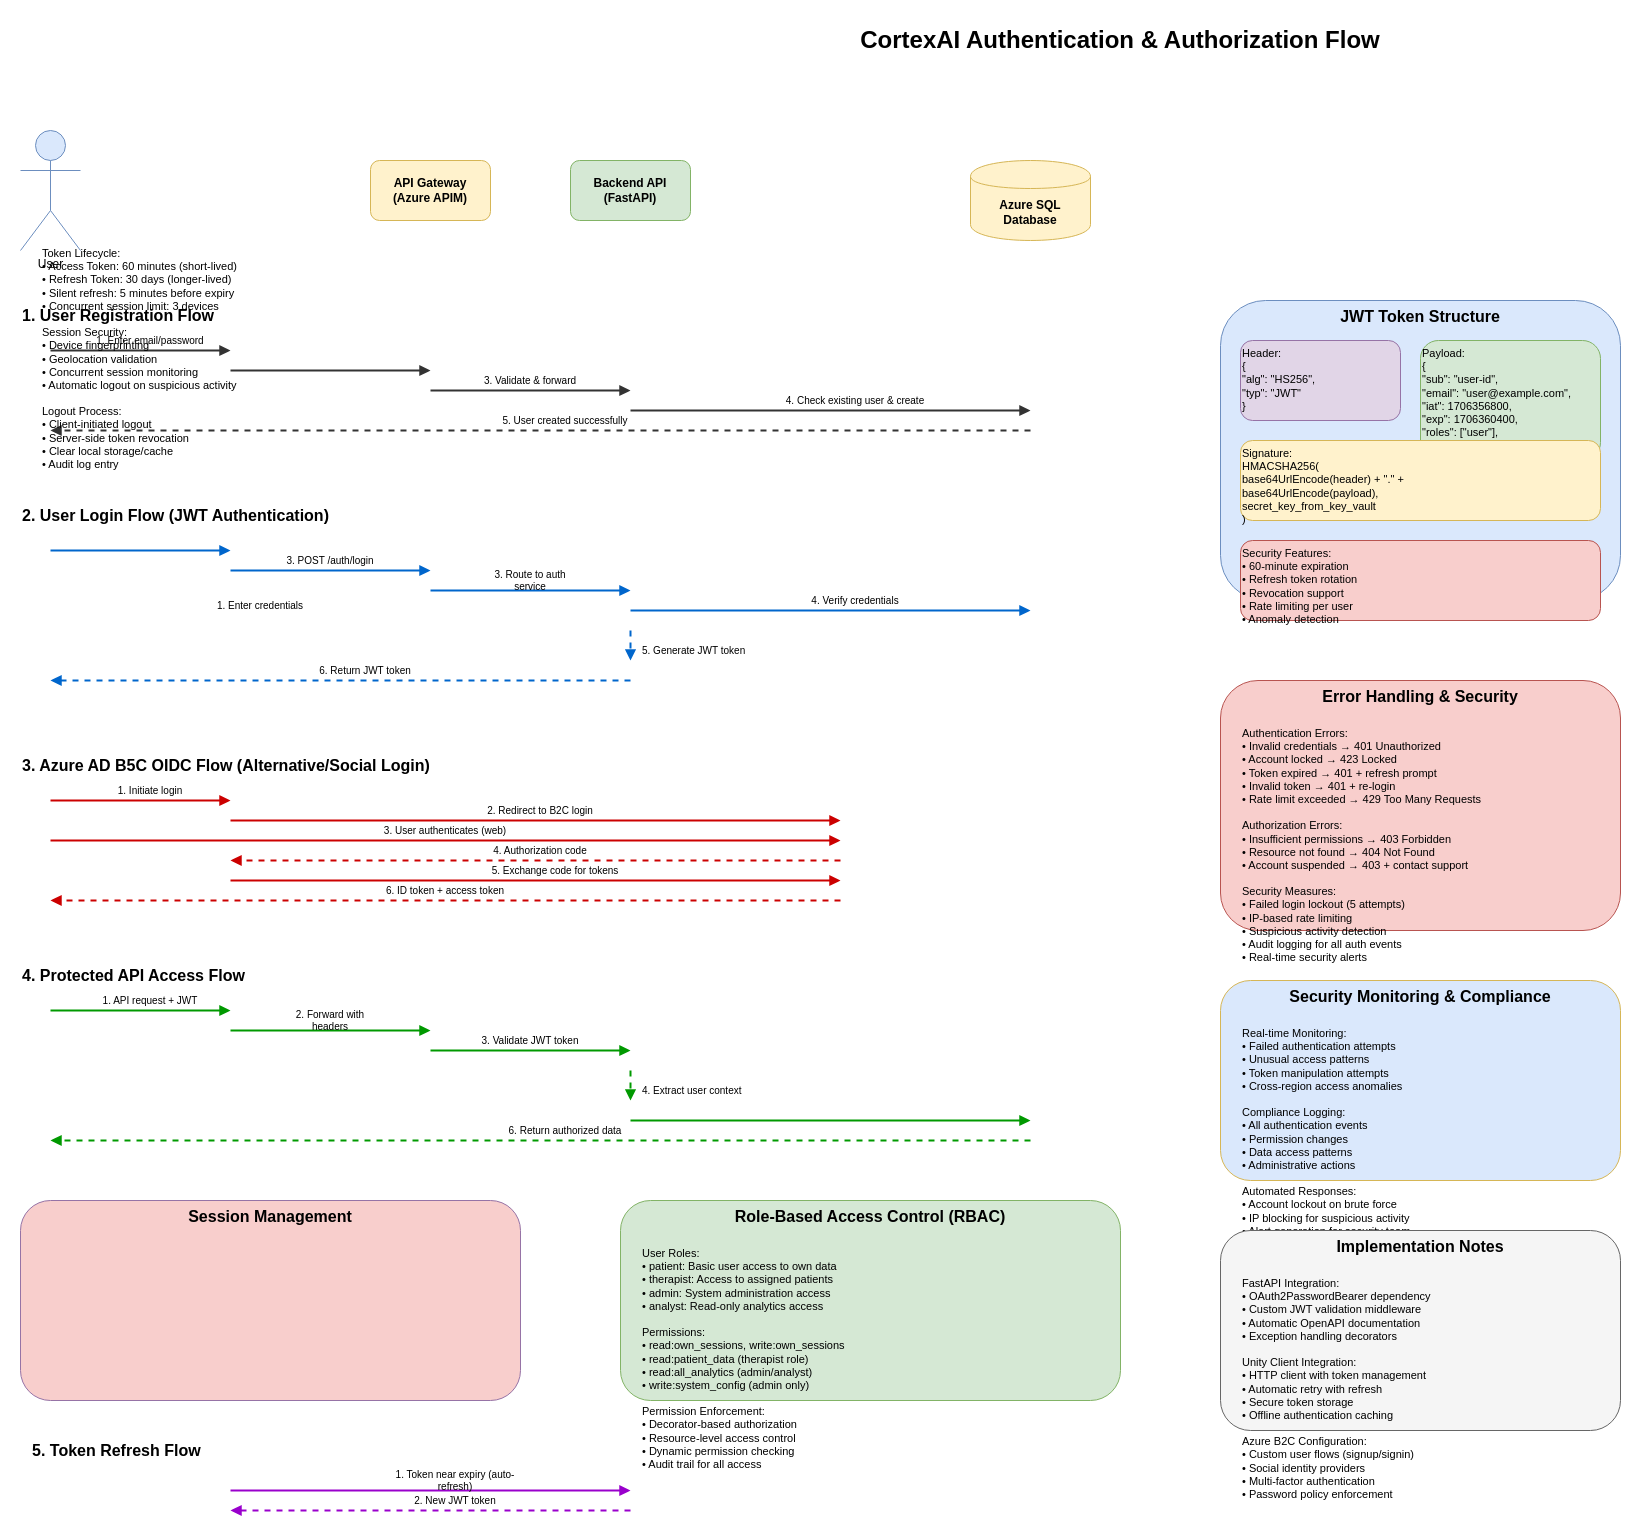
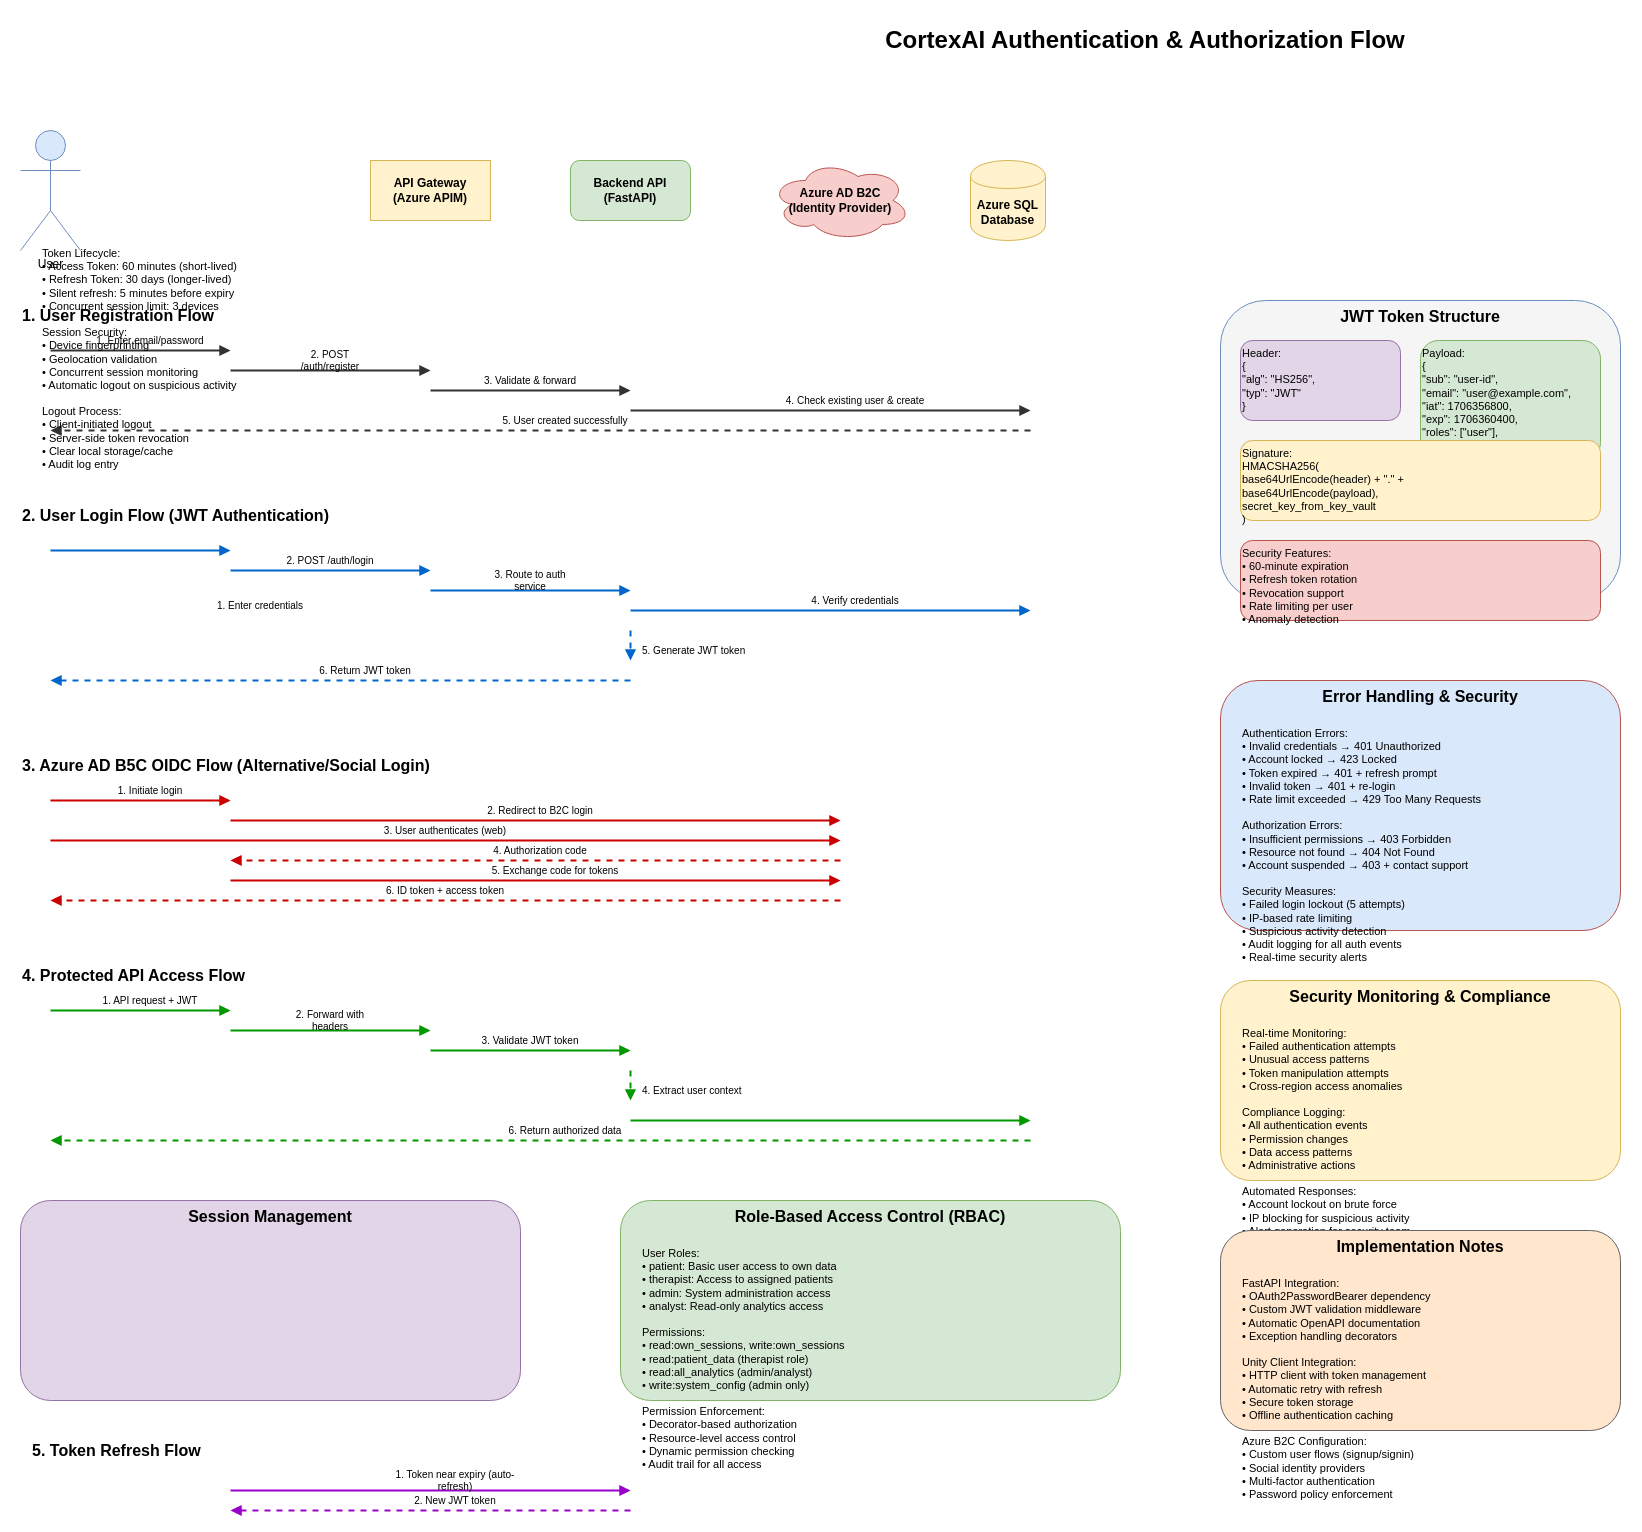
(1121, 41) -> (1146, 41)
(431, 191) -> (431, 191)
none -> (841, 201)
(1031, 201) -> (1008, 201)
(1421, 317) -> (1421, 317)
none -> (331, 361)
(331, 561) -> (331, 561)
(1421, 806) -> (1421, 806)
(1421, 1081) -> (1421, 1081)
(271, 1301) -> (271, 1301)
(1421, 1331) -> (1421, 1331)
